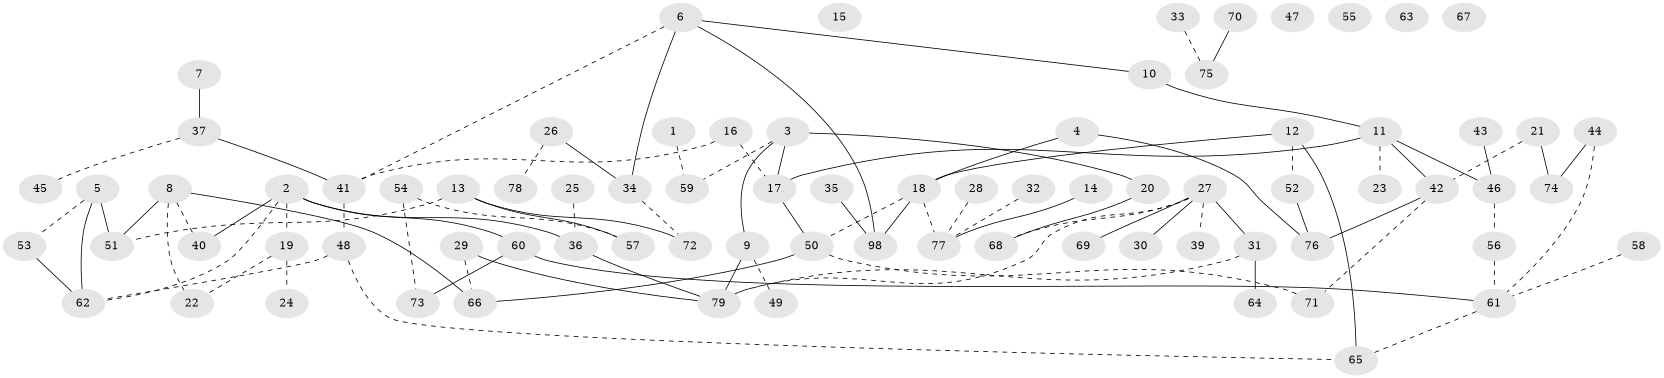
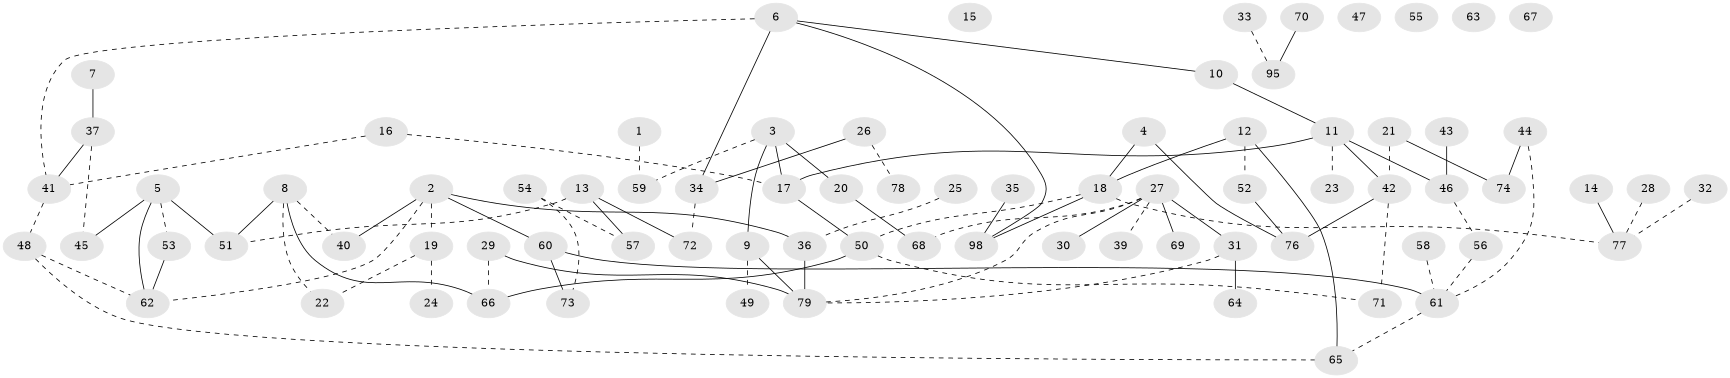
(1207, 75) -> (1273, 75)
none -> (120, 218)
